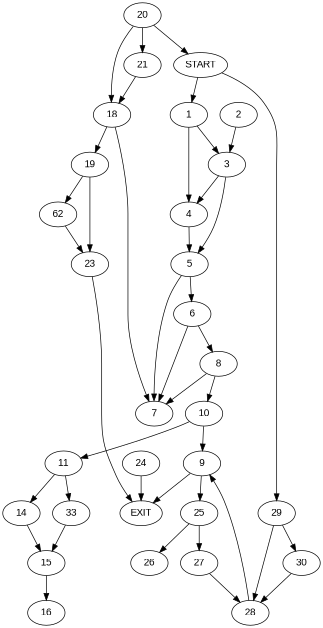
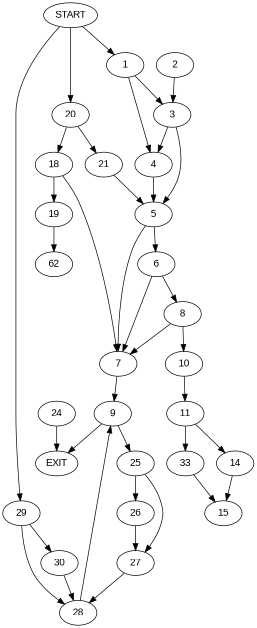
(168, 37) -> (71, 61)
(129, 87) -> (126, 187)
(90, 264) -> none
(203, 435) -> (116, 385)
none -> (136, 535)
(46, 613) -> none
